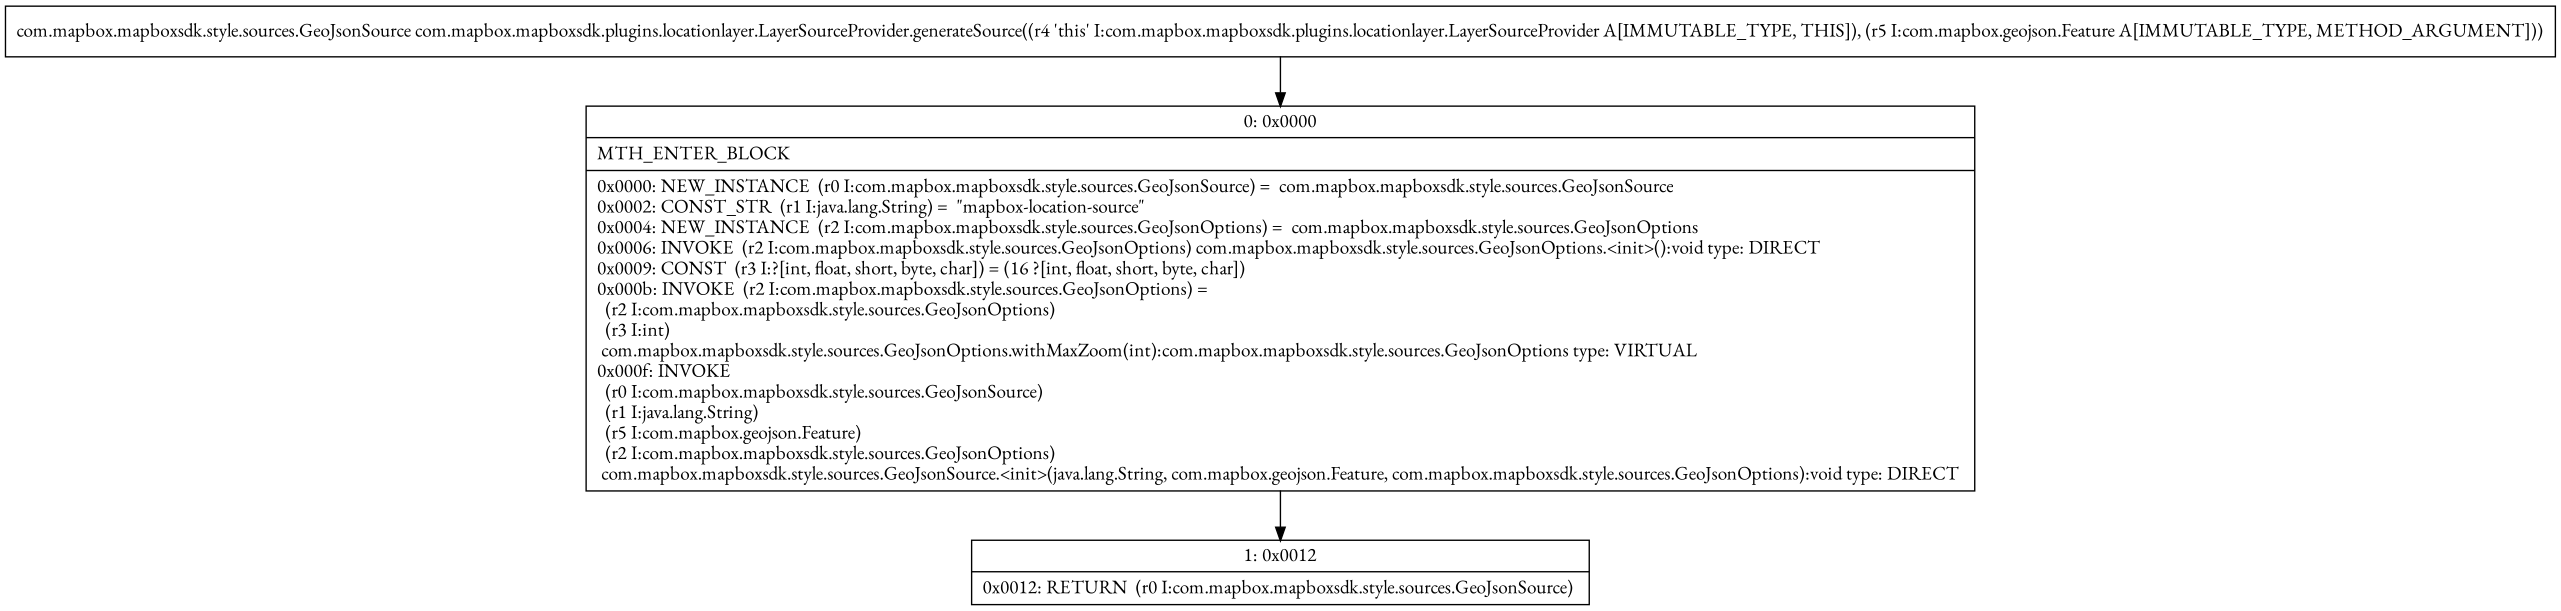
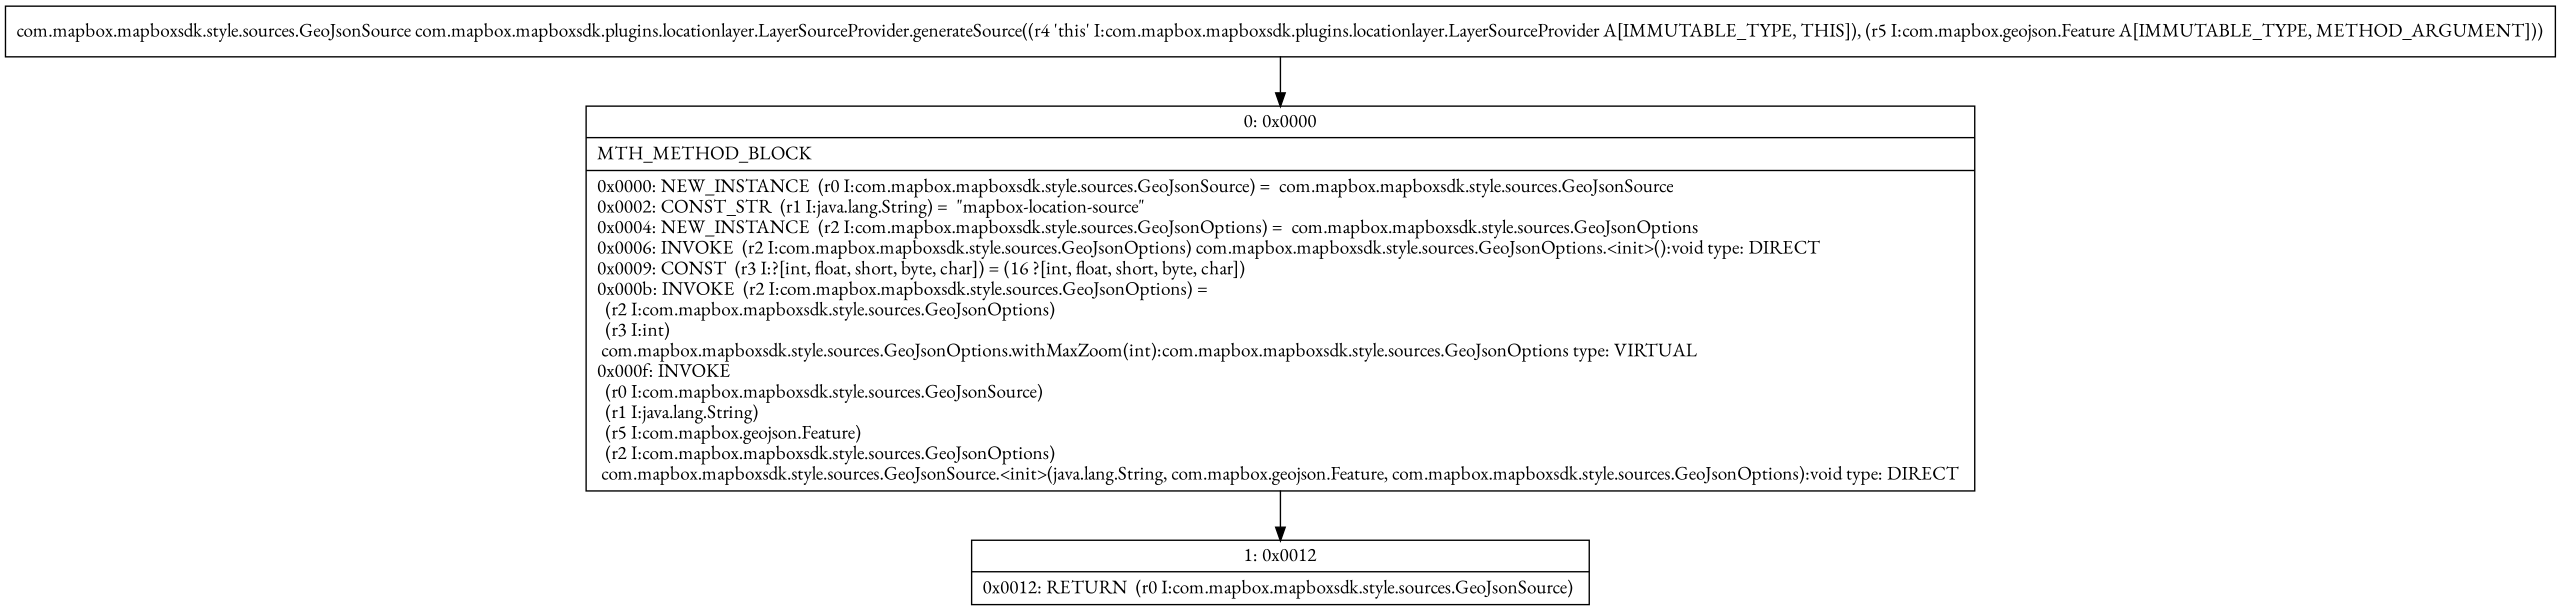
(694, 153) -> (705, 153)
